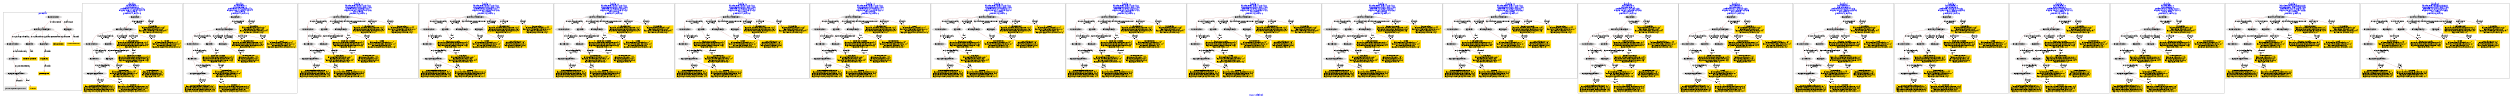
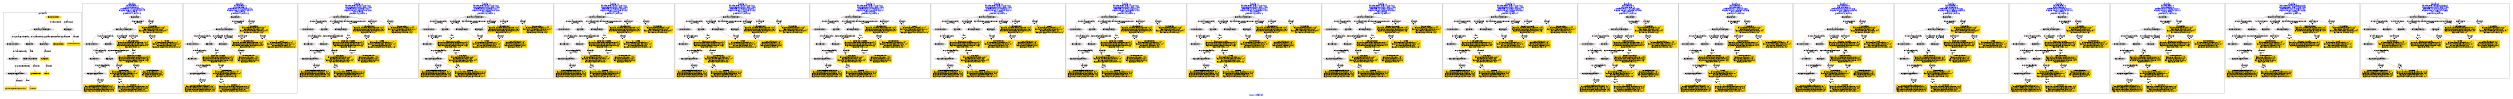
(54, 17) -> (54, 17)
(30, 59) -> (30, 59)
none -> (36, 74)
(44, 74) -> (46, 74)
(16, 88) -> (16, 88)
